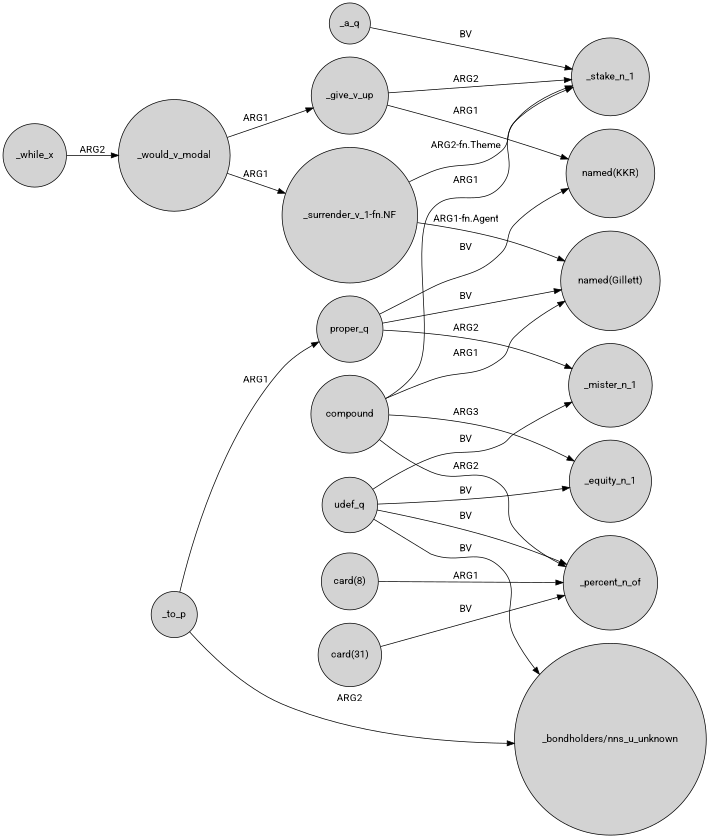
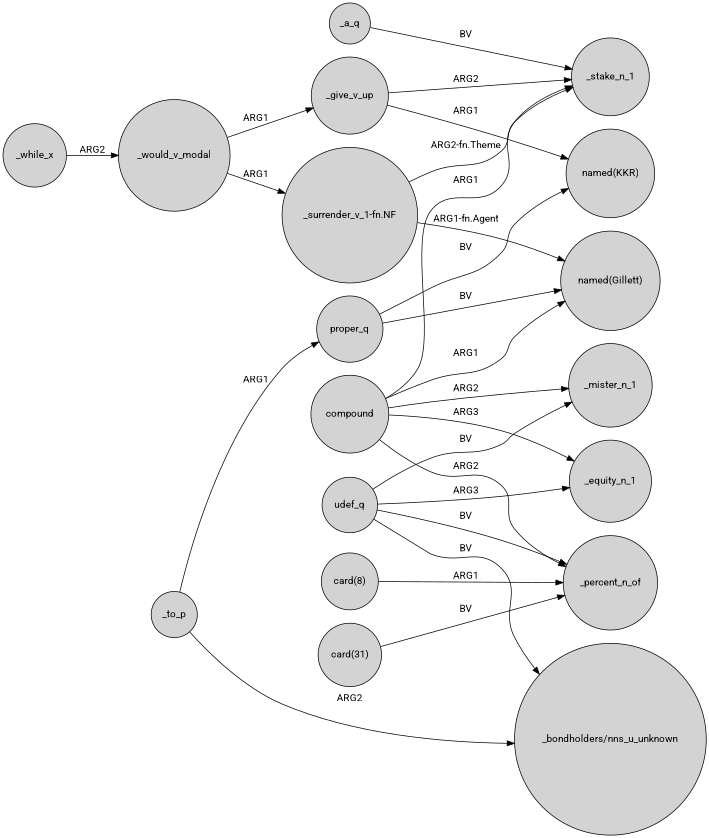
(476, 340) -> (475, 397)
(466, 491) -> (466, 491)
